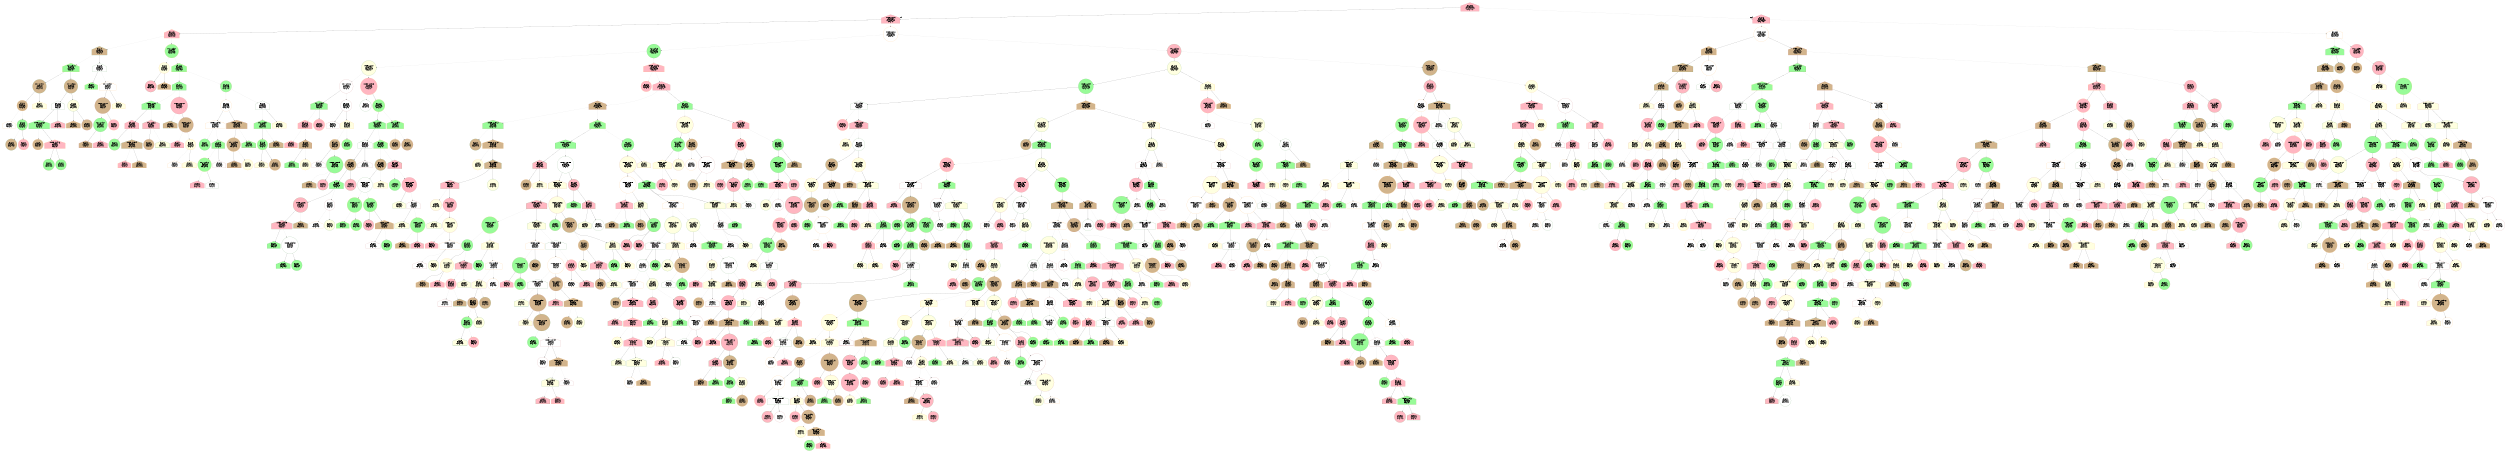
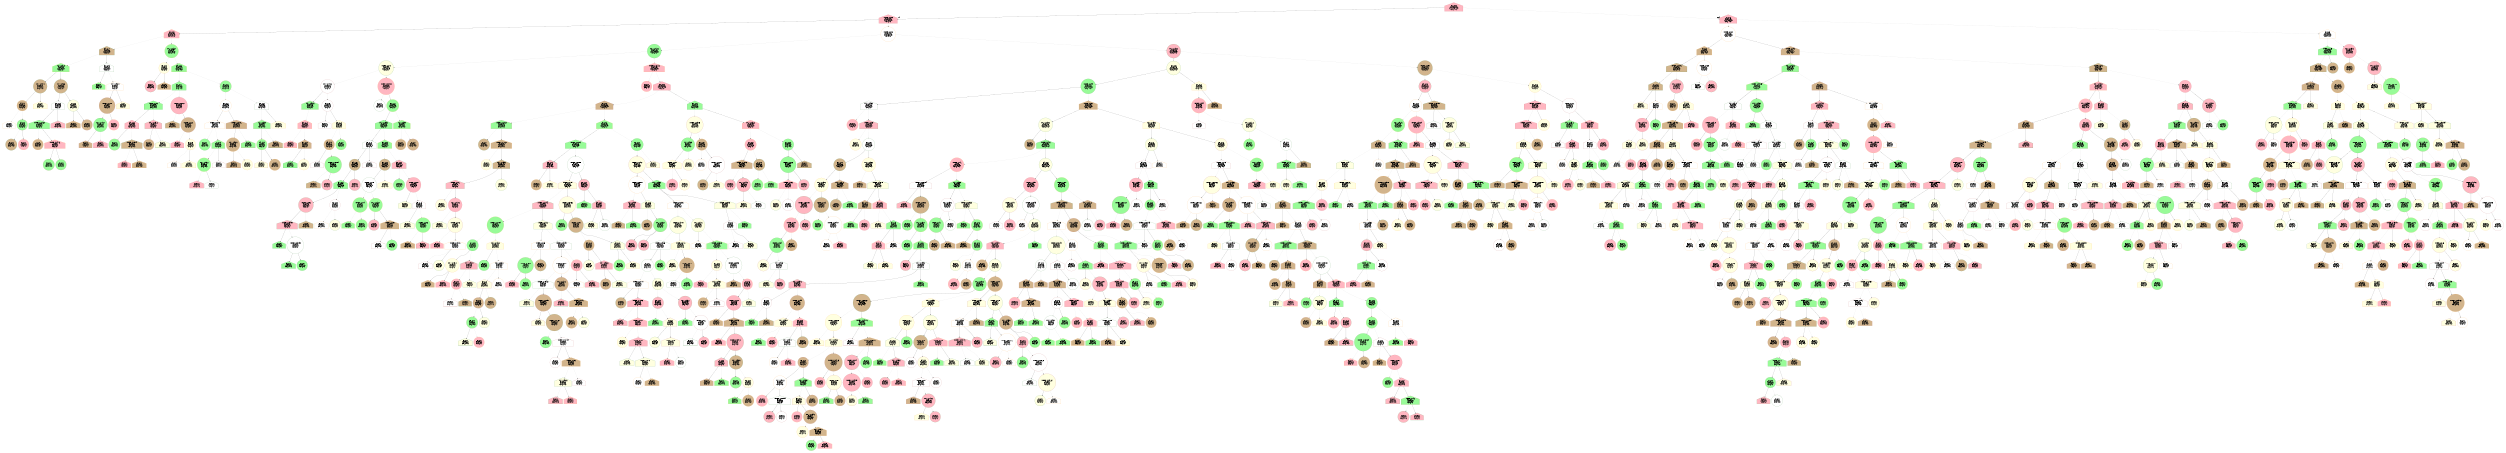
(319, 125) -> none
